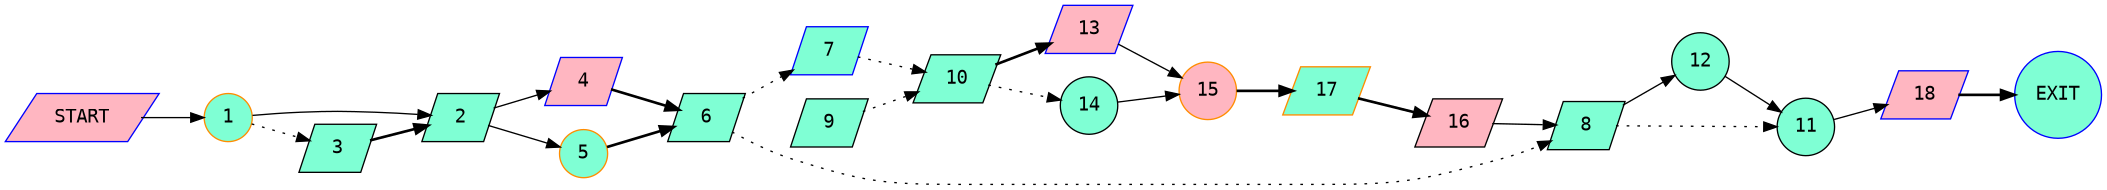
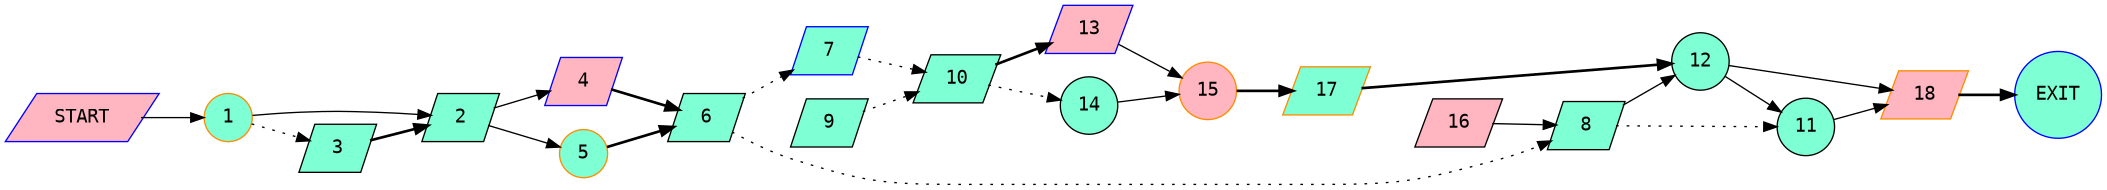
none -> (1804, 77)
(1925, 95) -> (1925, 95)
(1386, 105) -> (1510, 76)
